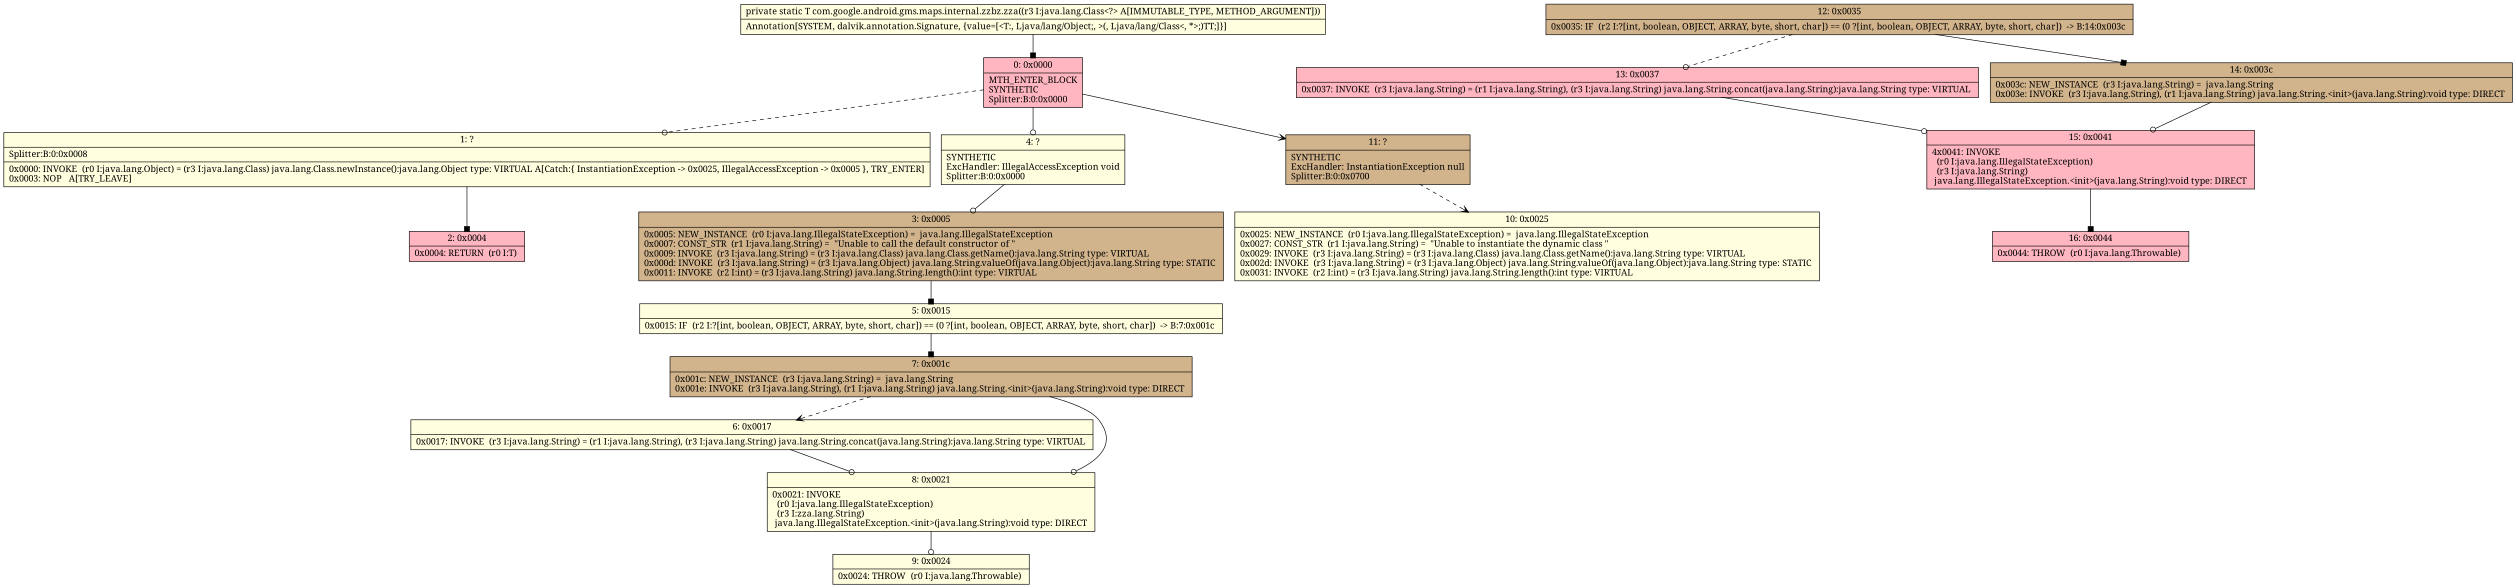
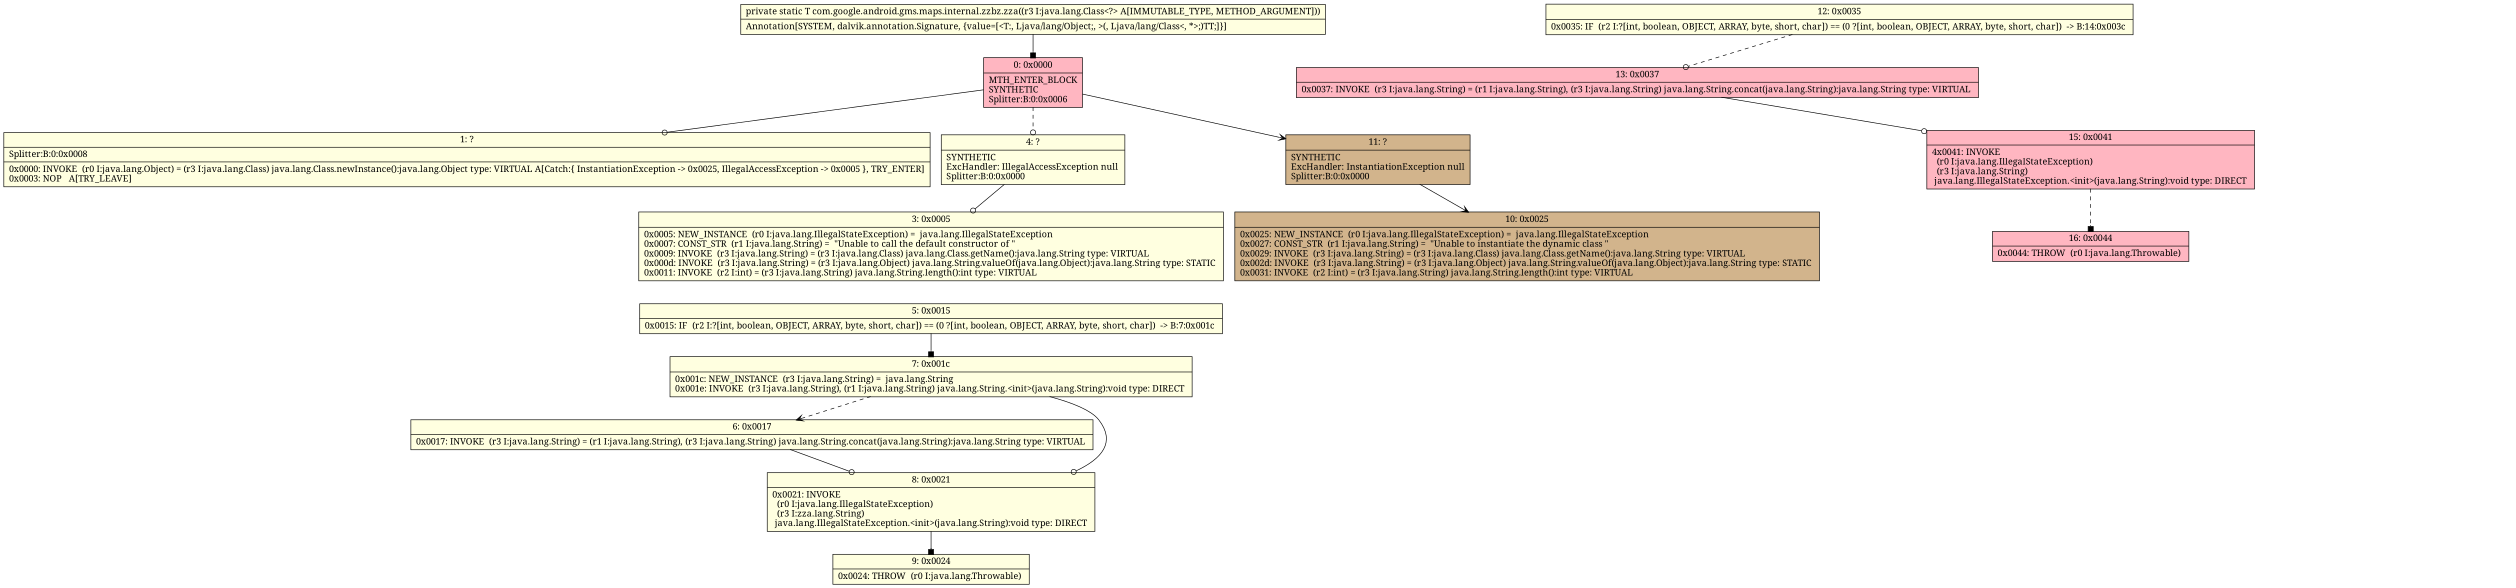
(1840, 19) -> (1840, 19)
(2251, 83) -> none
(1028, 99) -> (1028, 99)
(825, 111) -> (825, 111)
(1033, 118) -> (1033, 118)
(1033, 167) -> (1032, 167)
(1330, 177) -> (1330, 177)
(1441, 197) -> (1441, 197)
(2091, 207) -> (2091, 207)
(467, 246) -> none
(931, 246) -> (931, 246)
(1527, 246) -> (1527, 246)
(931, 289) -> none
(931, 377) -> (931, 377)
(931, 540) -> (931, 540)
